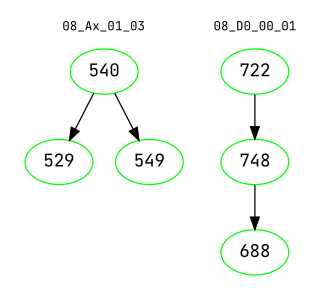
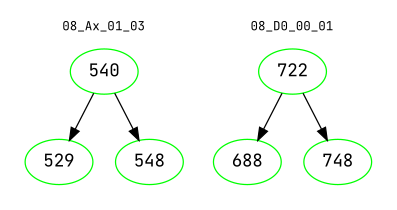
(149, 162) -> (149, 162)
(255, 201) -> (273, 111)
